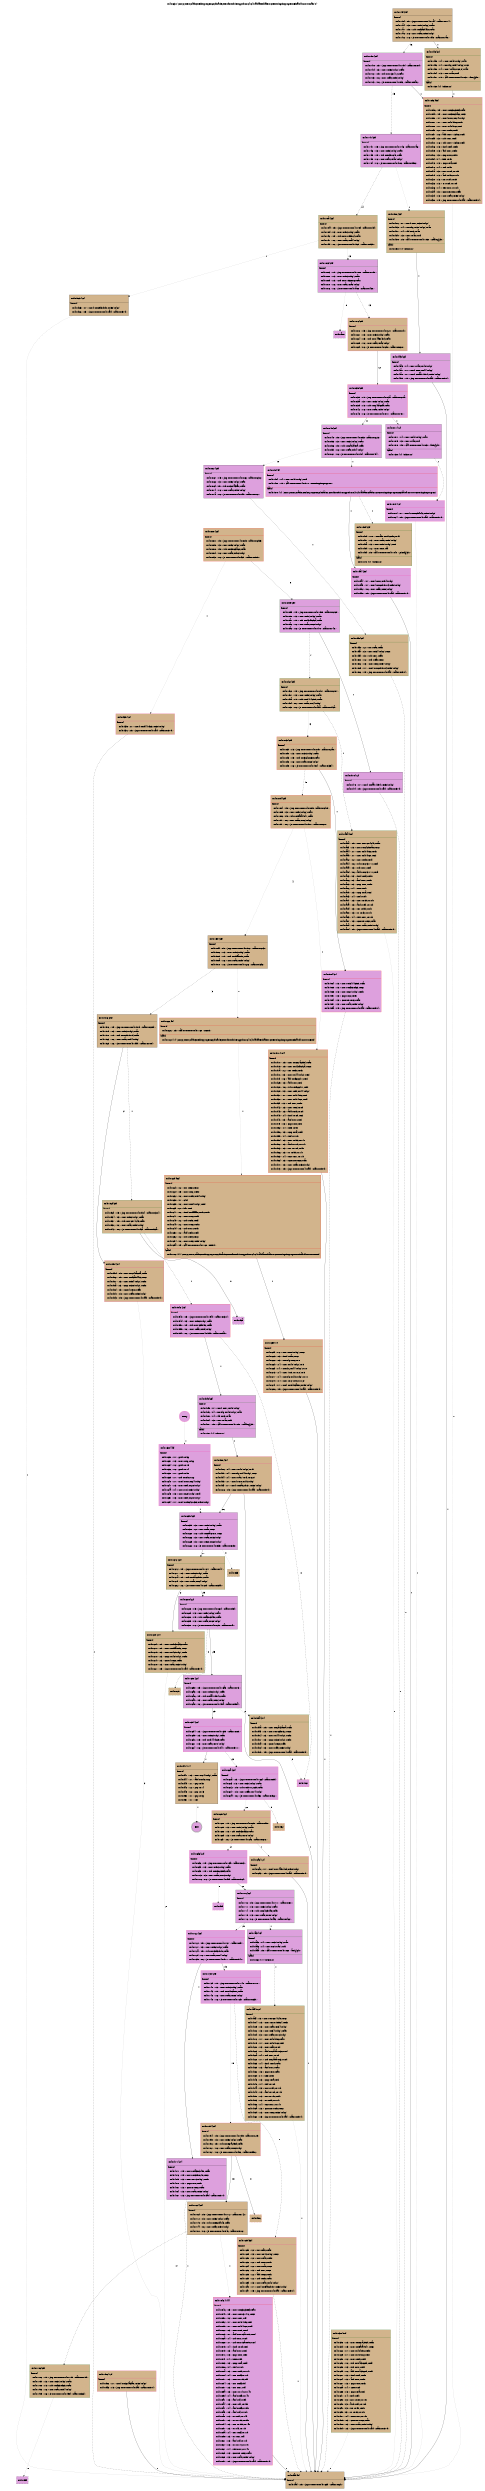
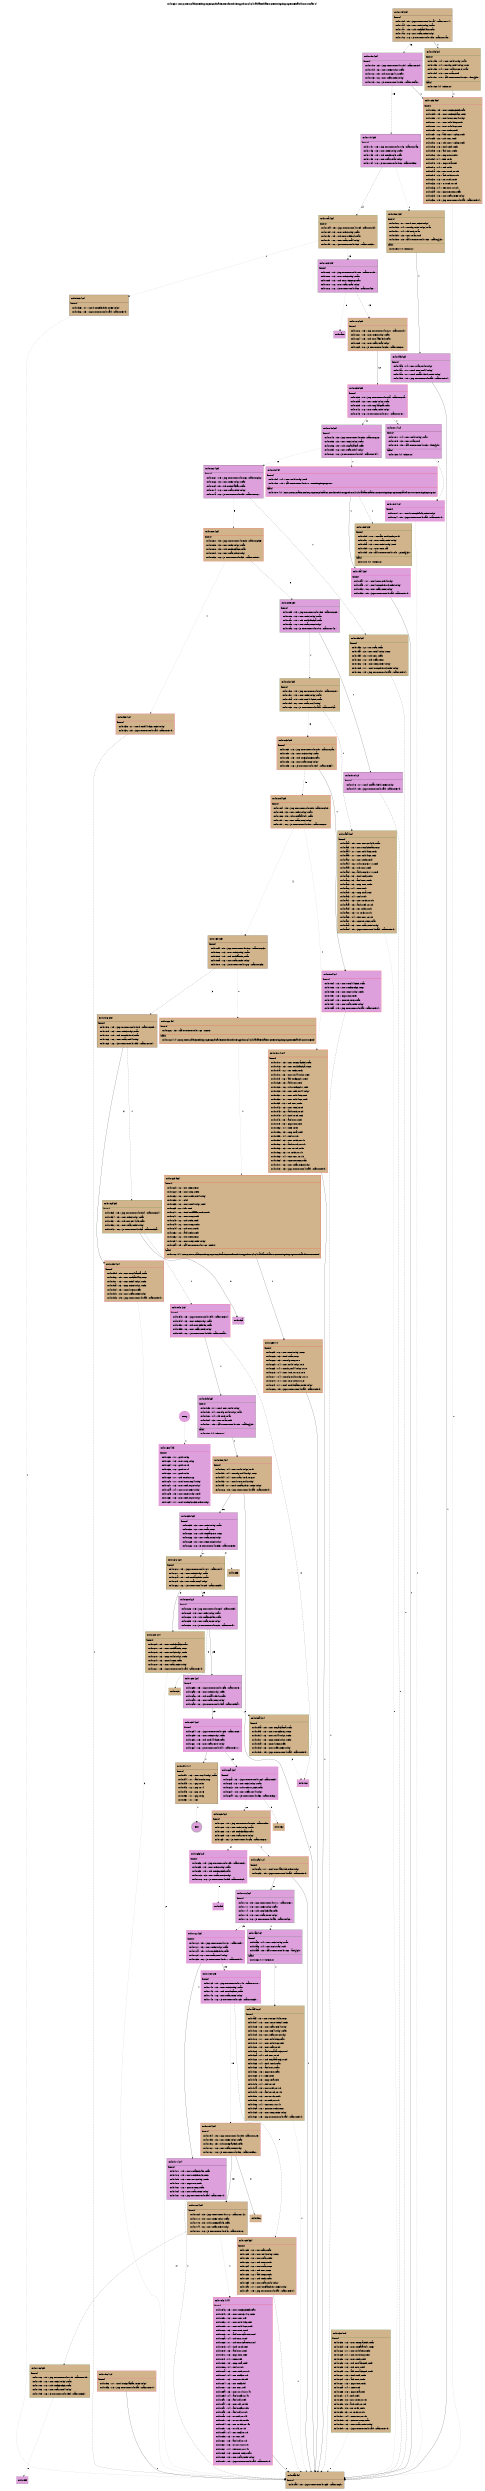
none -> (234, 512)
(199, 1509) -> none
(241, 1886) -> (273, 1883)
